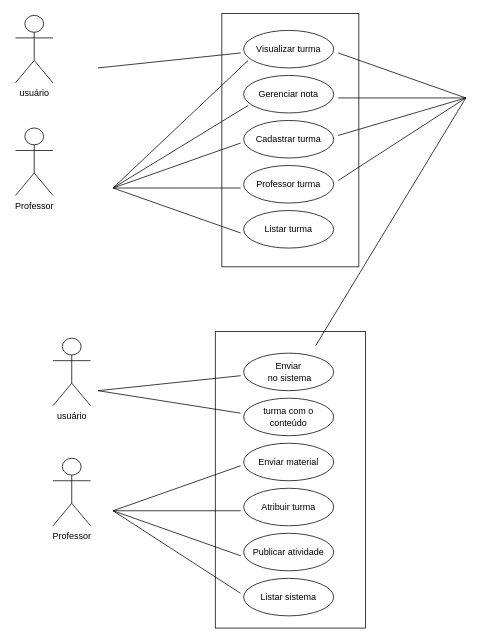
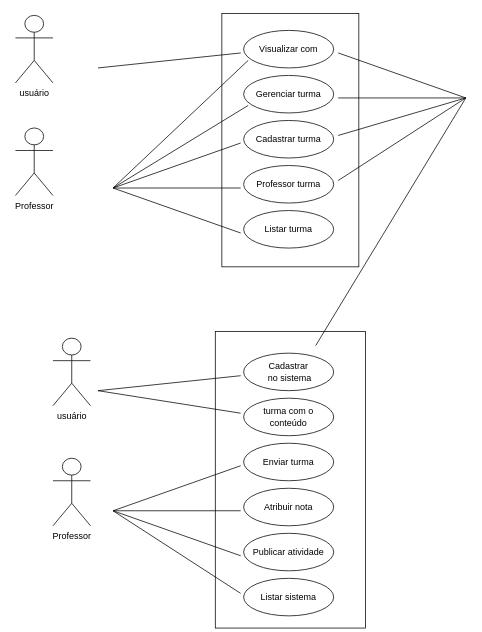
(288, 49) -> (288, 49)
(288, 94) -> (288, 94)
(288, 372) -> (288, 372)
(288, 462) -> (288, 462)
(288, 507) -> (288, 507)
